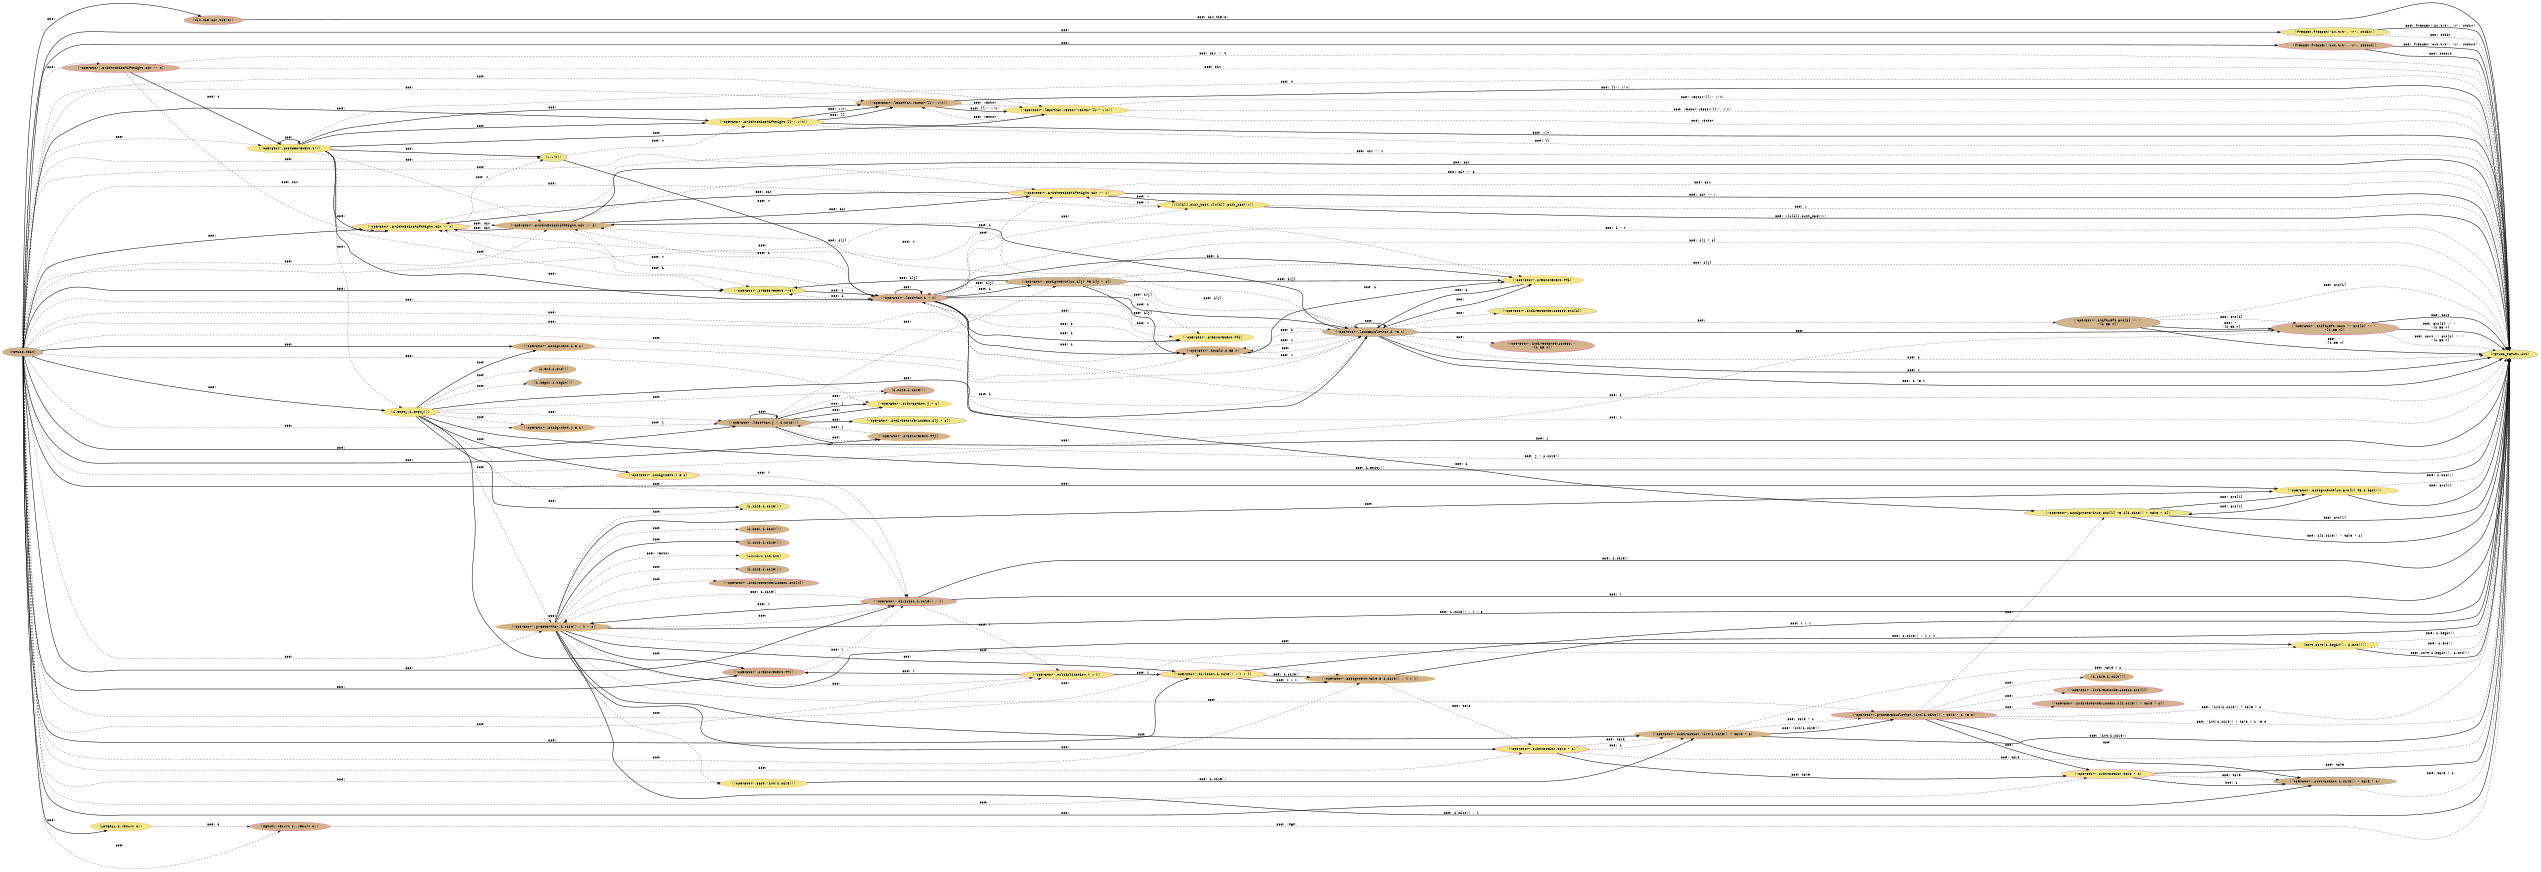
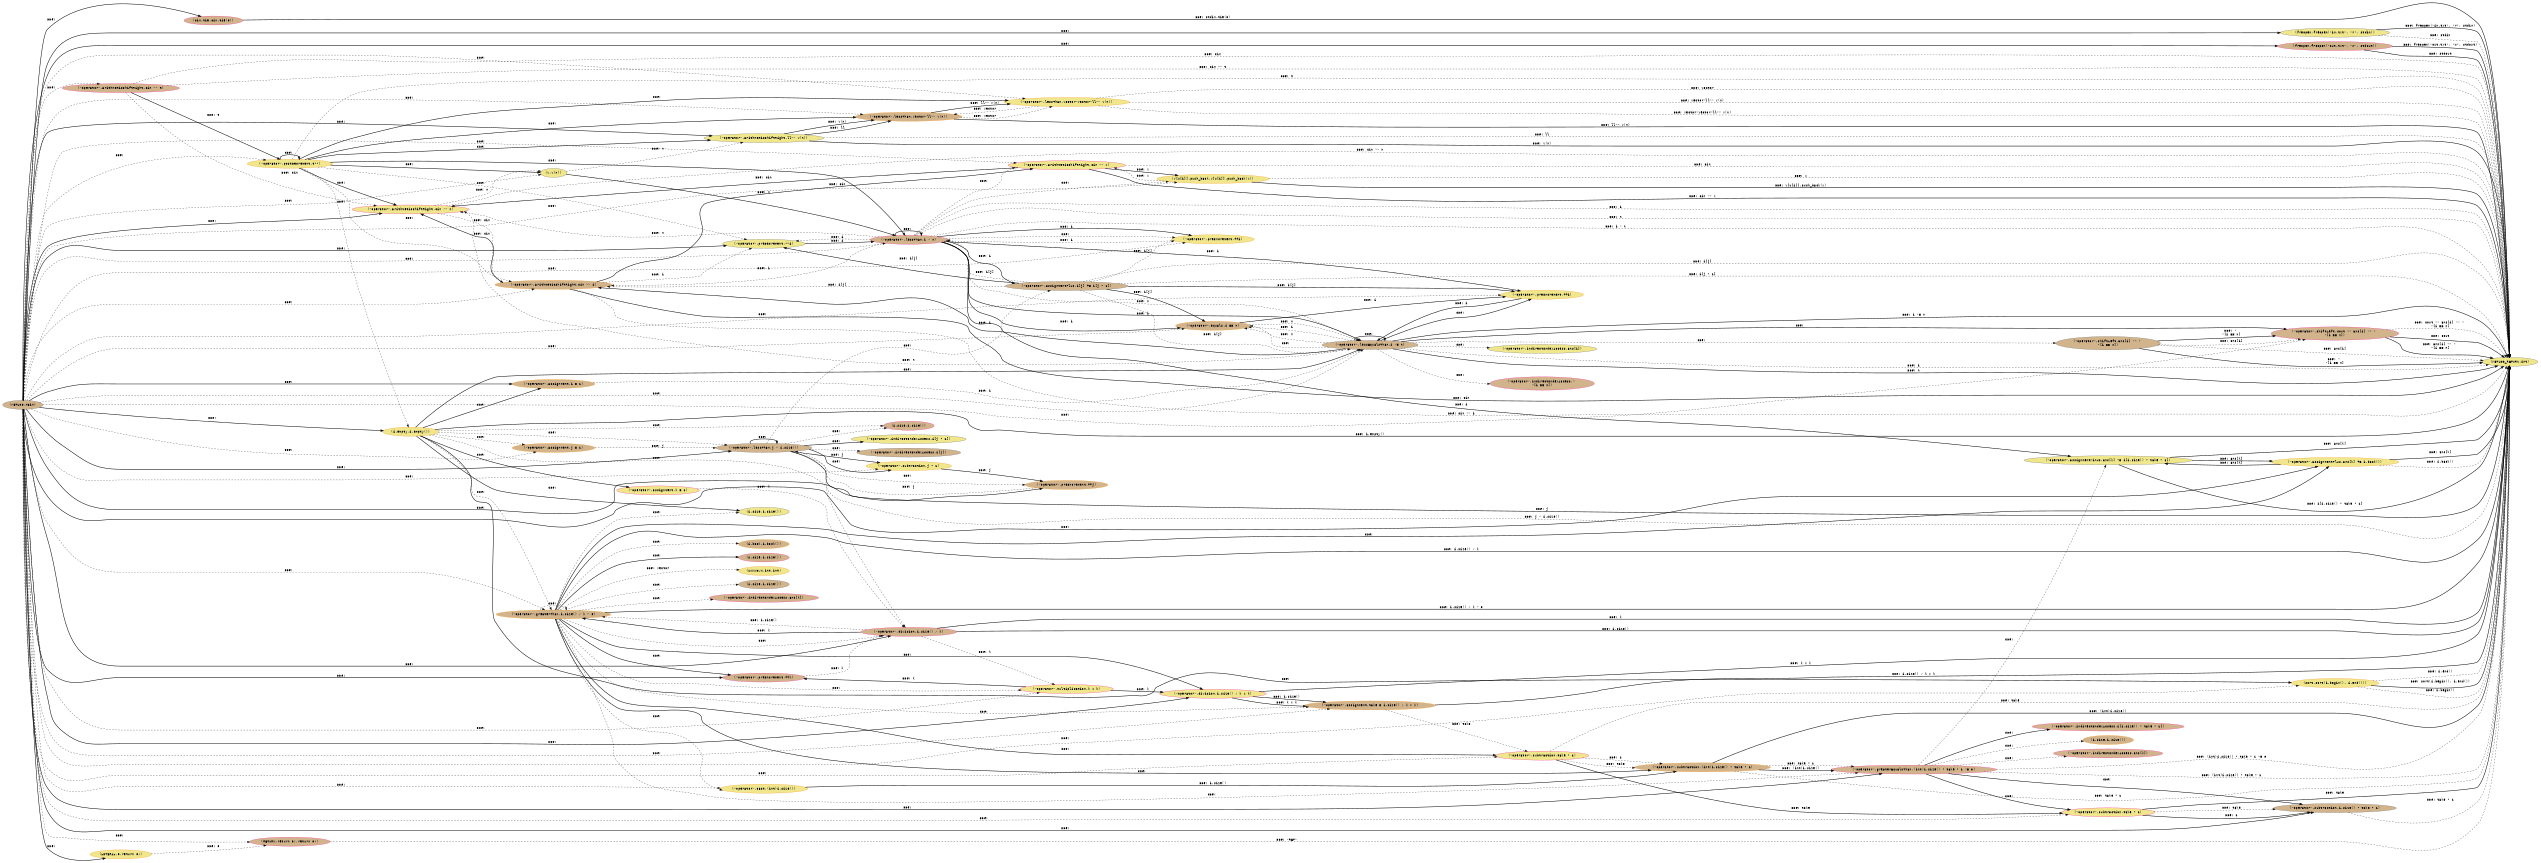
(1213, 17) -> (1213, 17)
(764, 122) -> (764, 138)
(554, 369) -> none
(554, 383) -> none
none -> (909, 453)
none -> (991, 474)
(2011, 709) -> (1985, 744)
none -> (771, 809)
